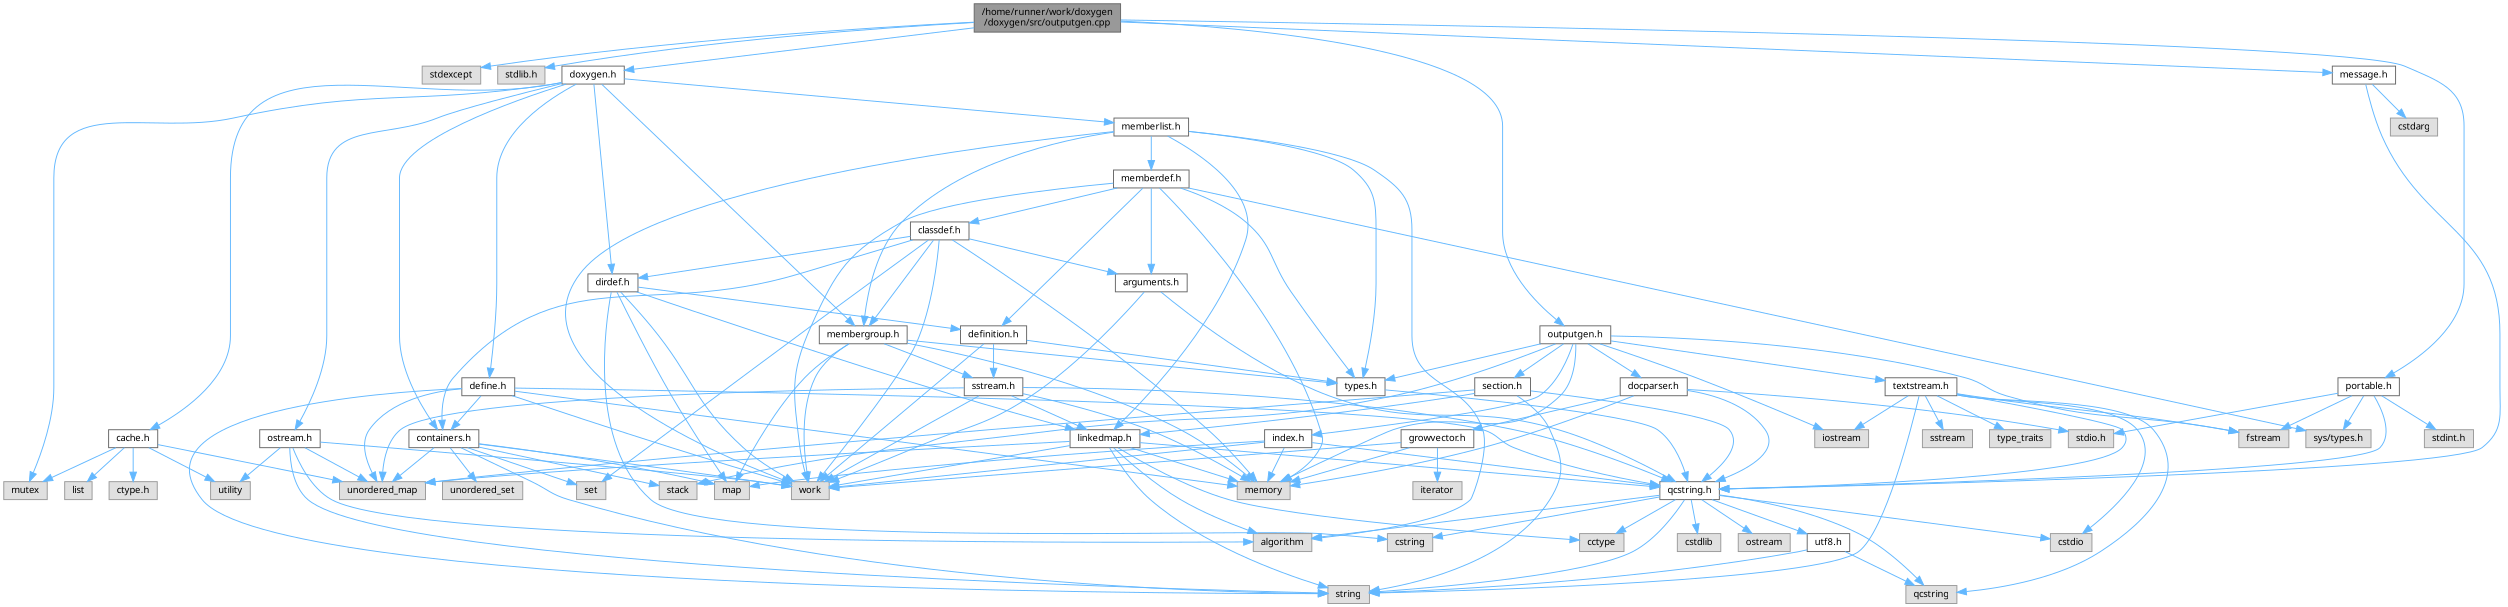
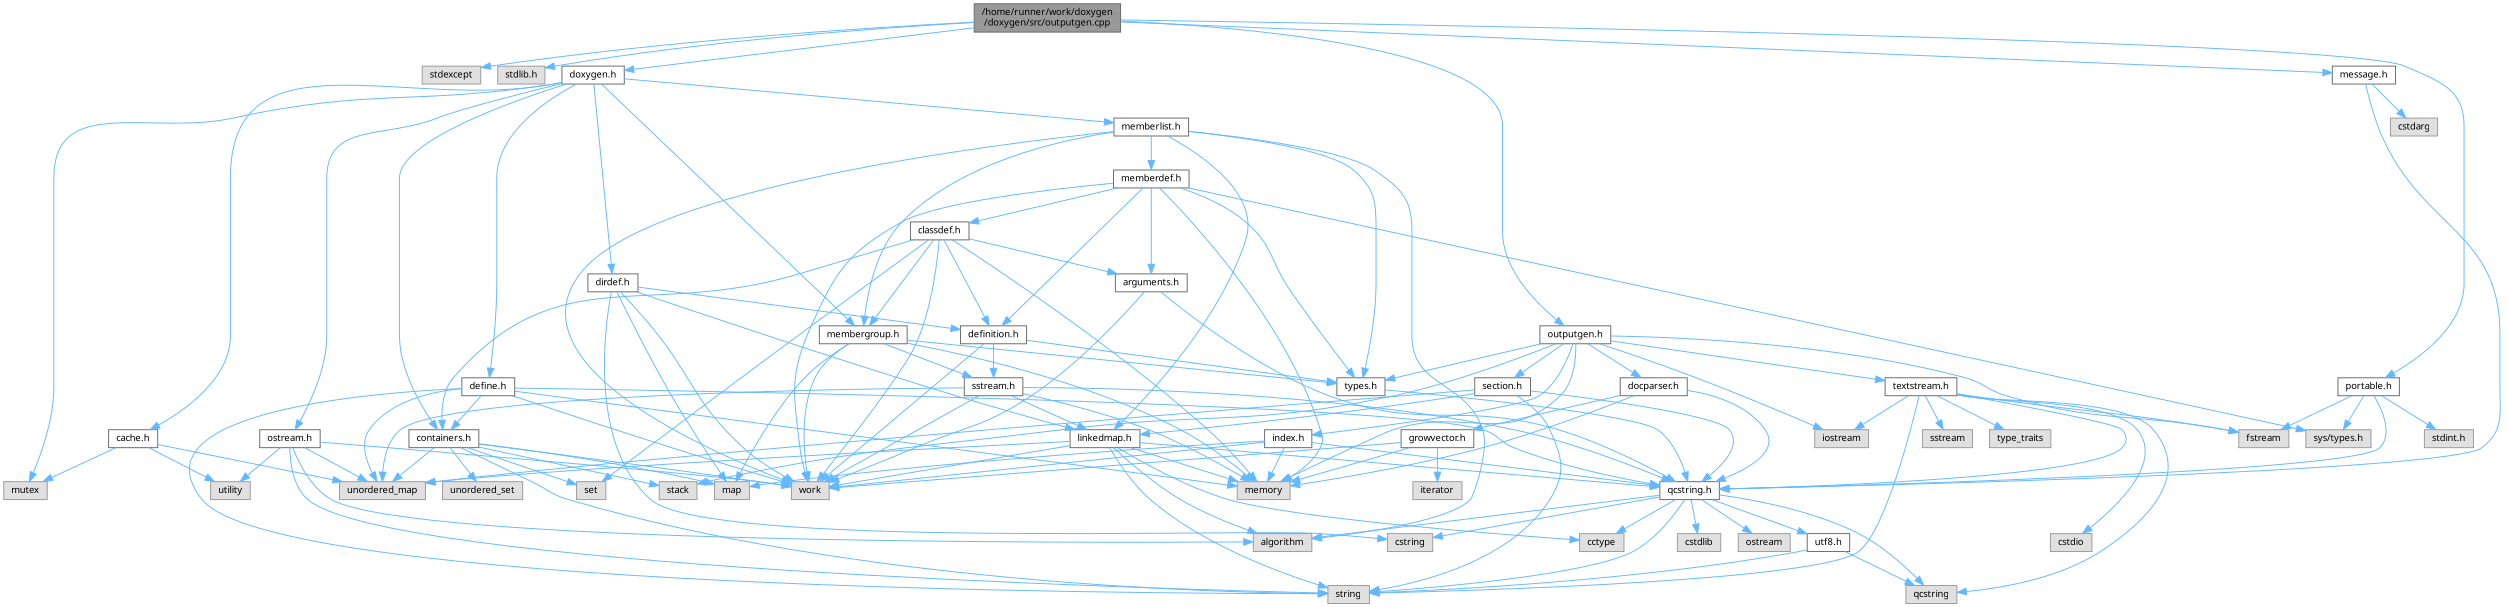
(772, 257) -> (964, 279)
(2091, 439) -> none
(78, 491) -> none
(133, 491) -> none
(1872, 516) -> none
